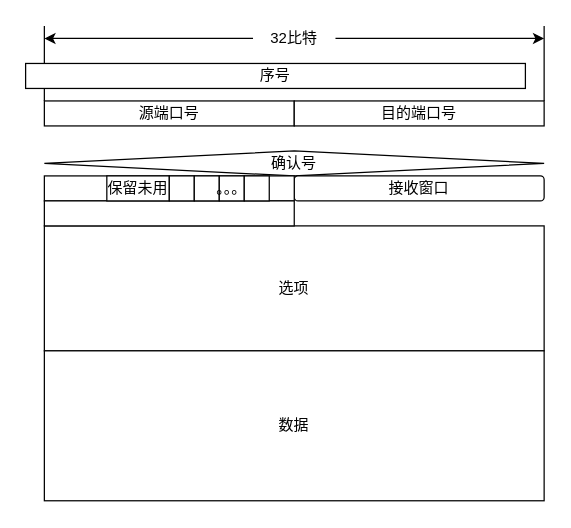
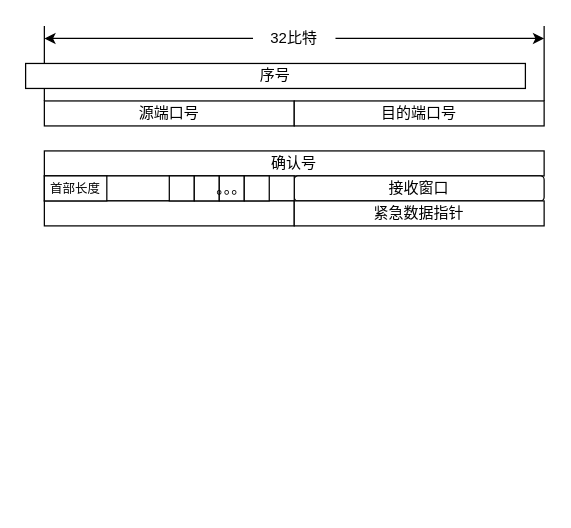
(294, 163) -> (294, 163)
none -> (76, 188)
(138, 188) -> none
none -> (419, 213)
(294, 288) -> none
(294, 426) -> none
